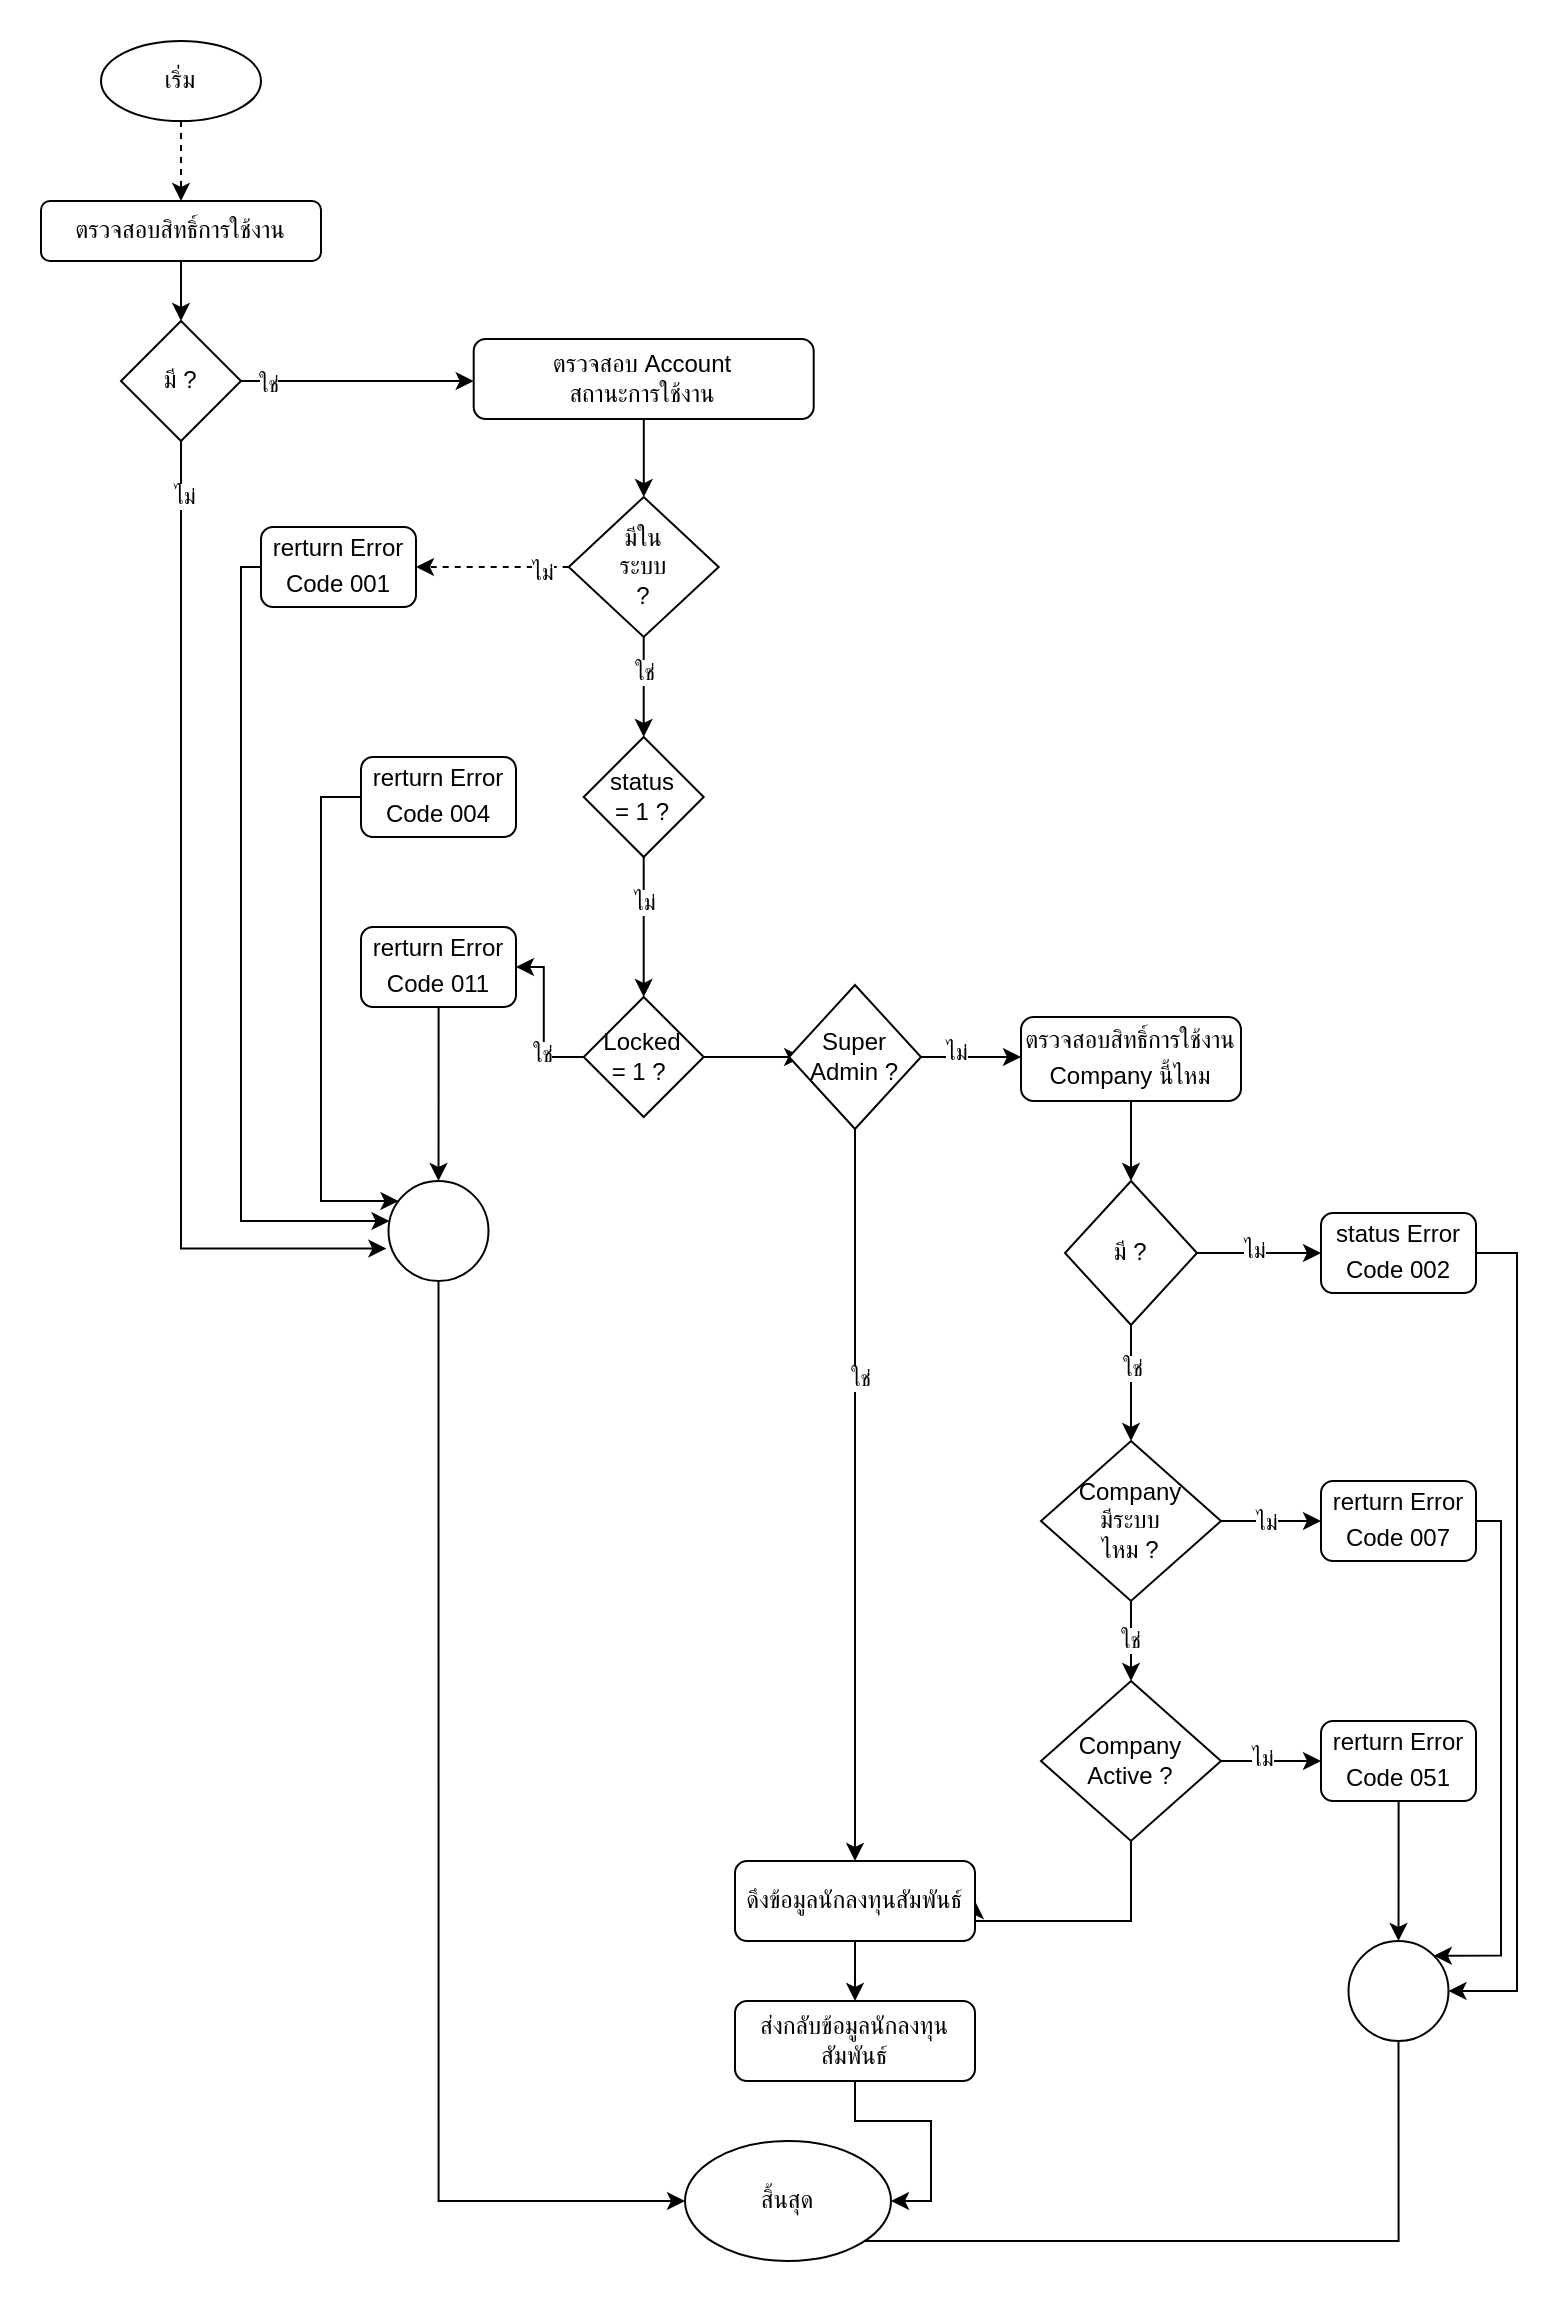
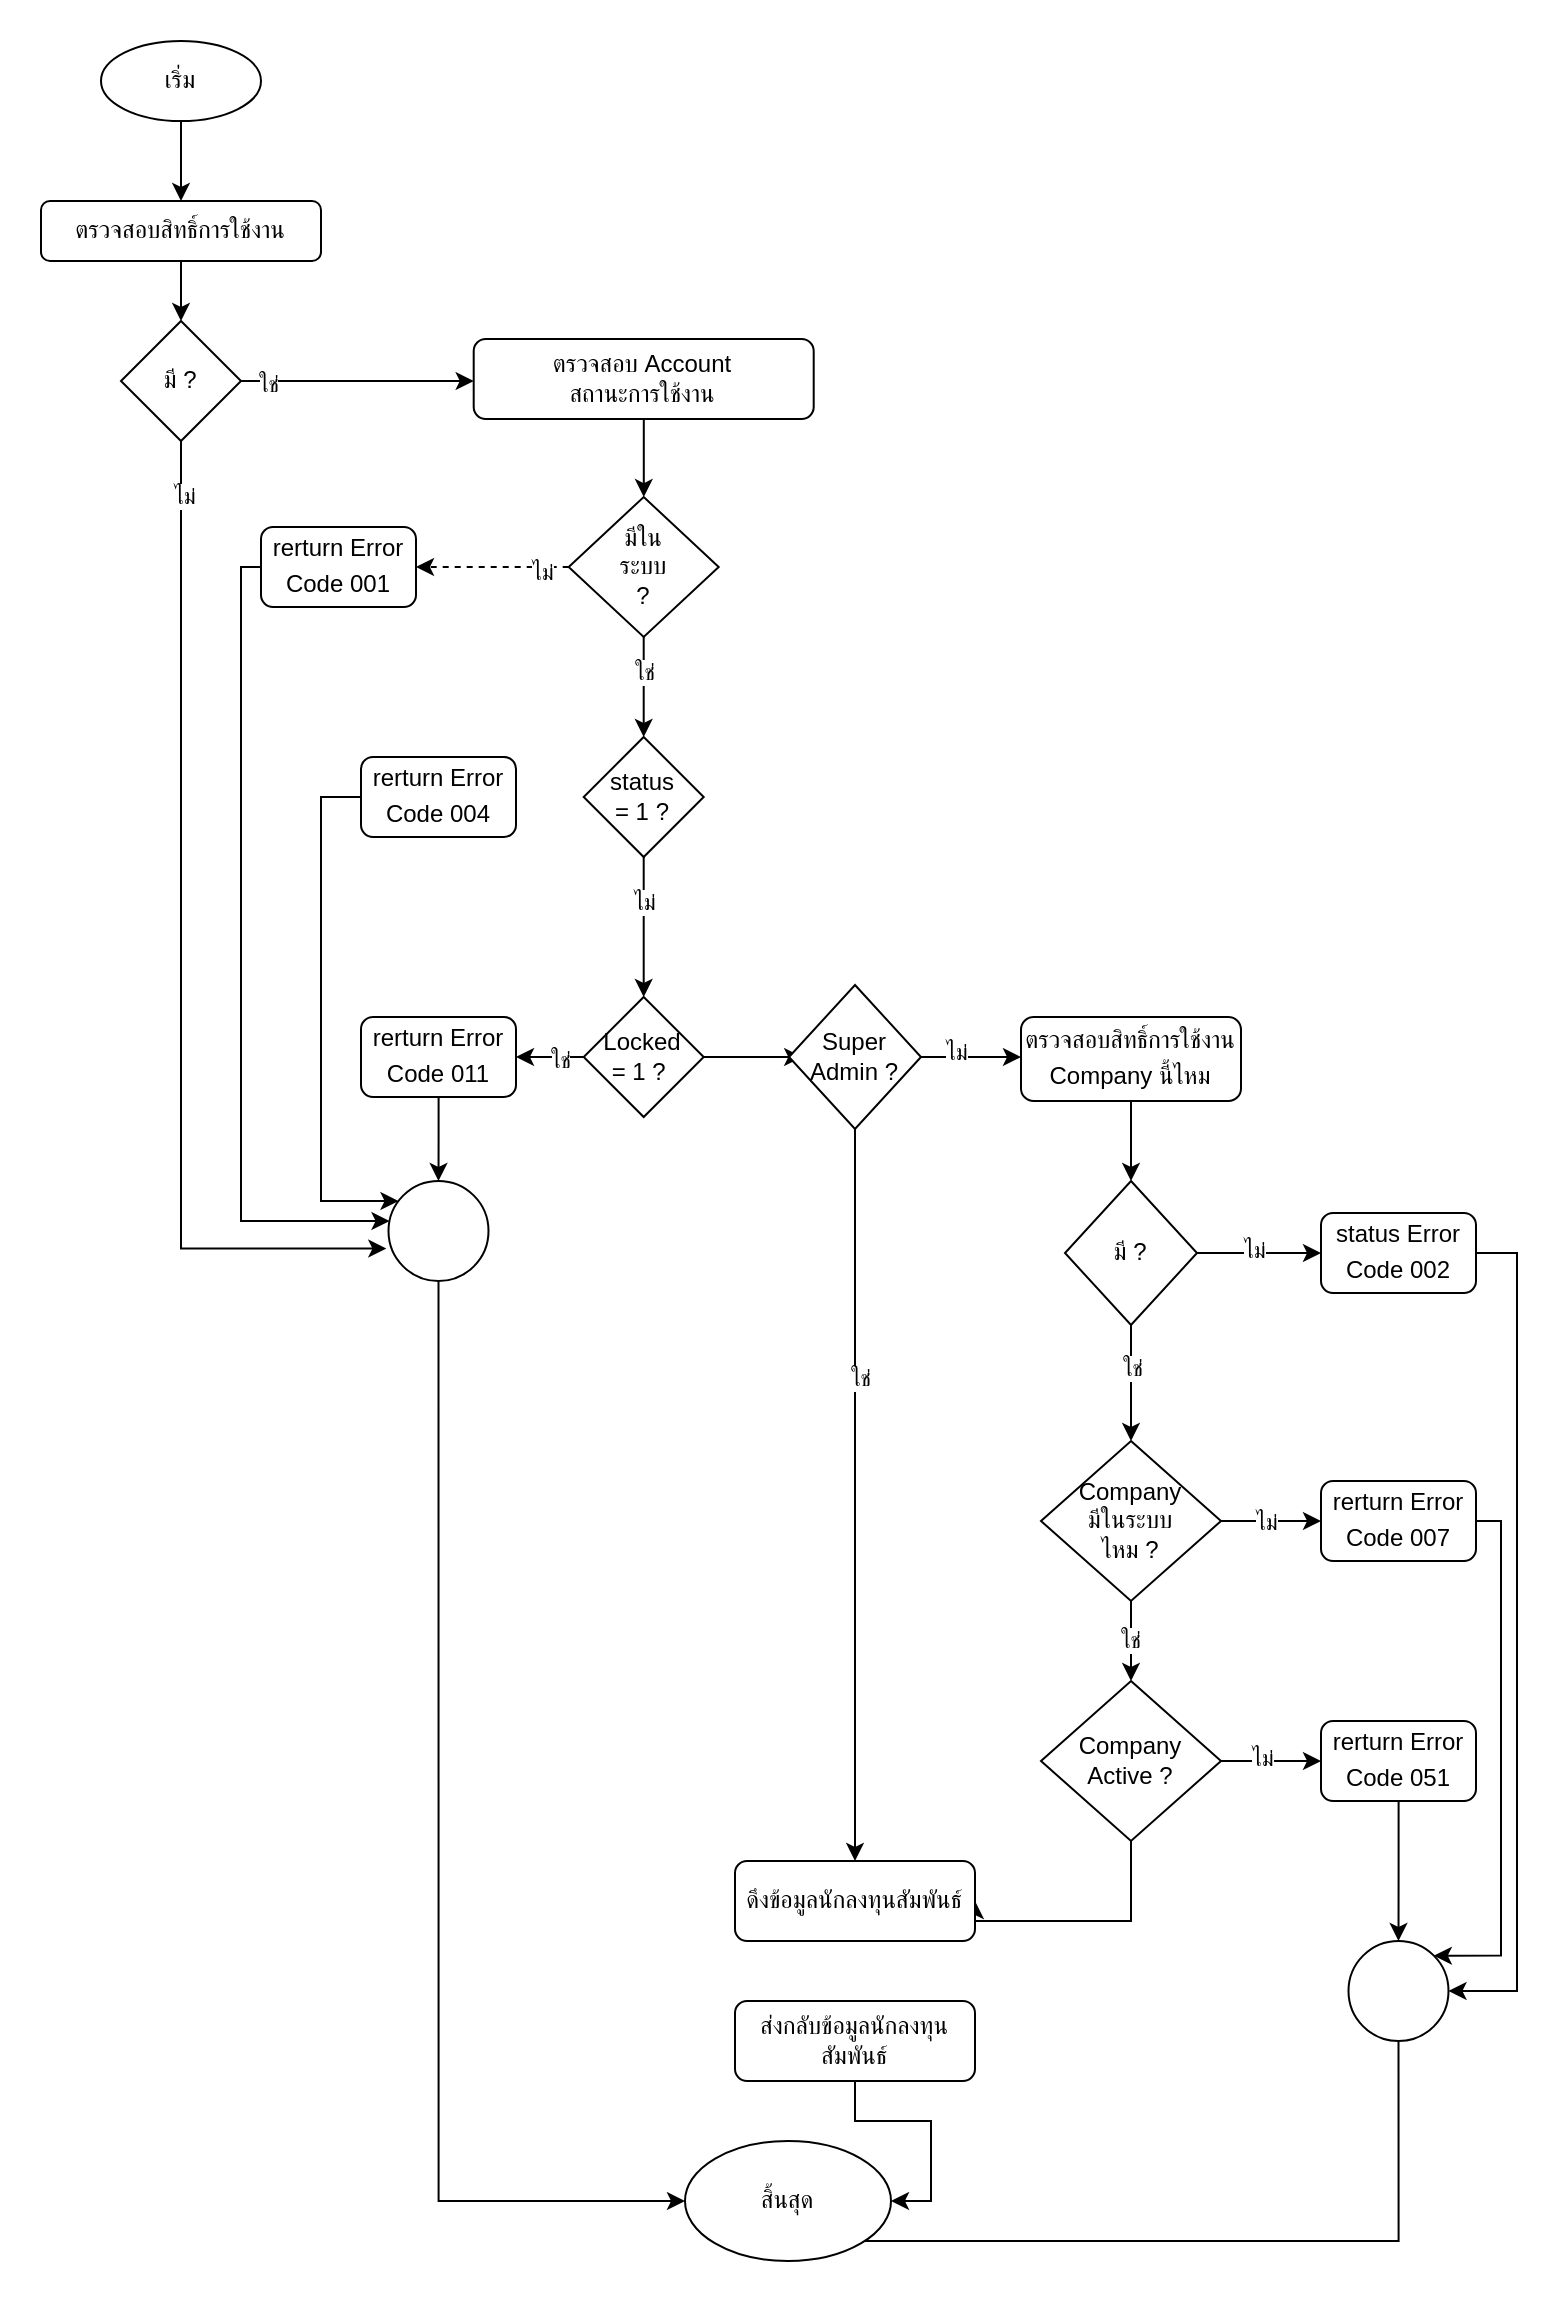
(181, 153) -> (181, 153)
(439, 967) -> (439, 1057)
(1131, 1521) -> (1131, 1521)
(855, 1978) -> none
